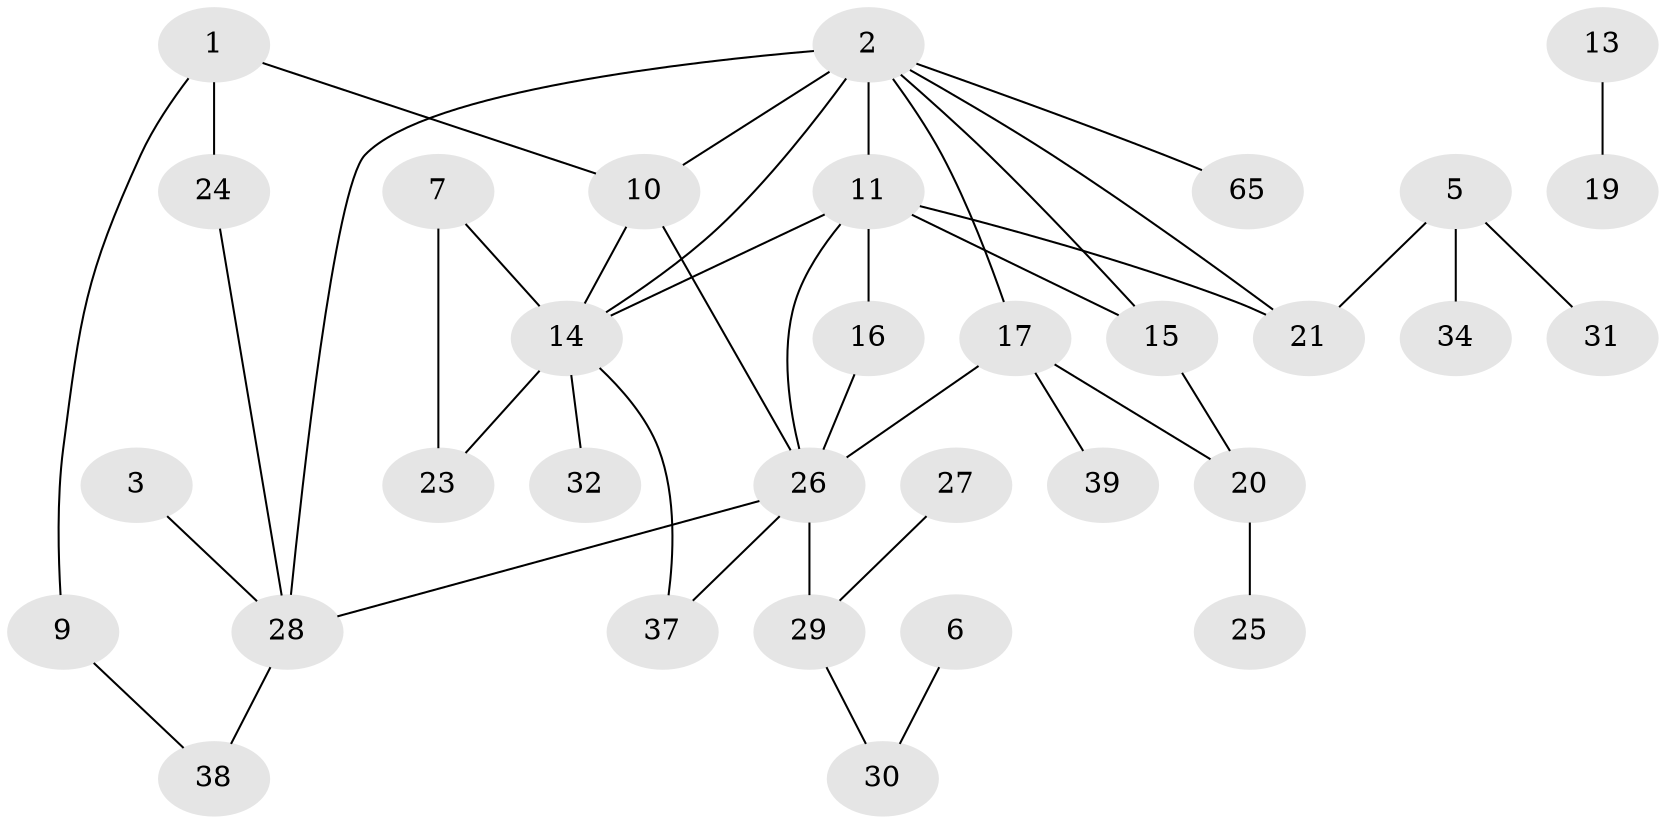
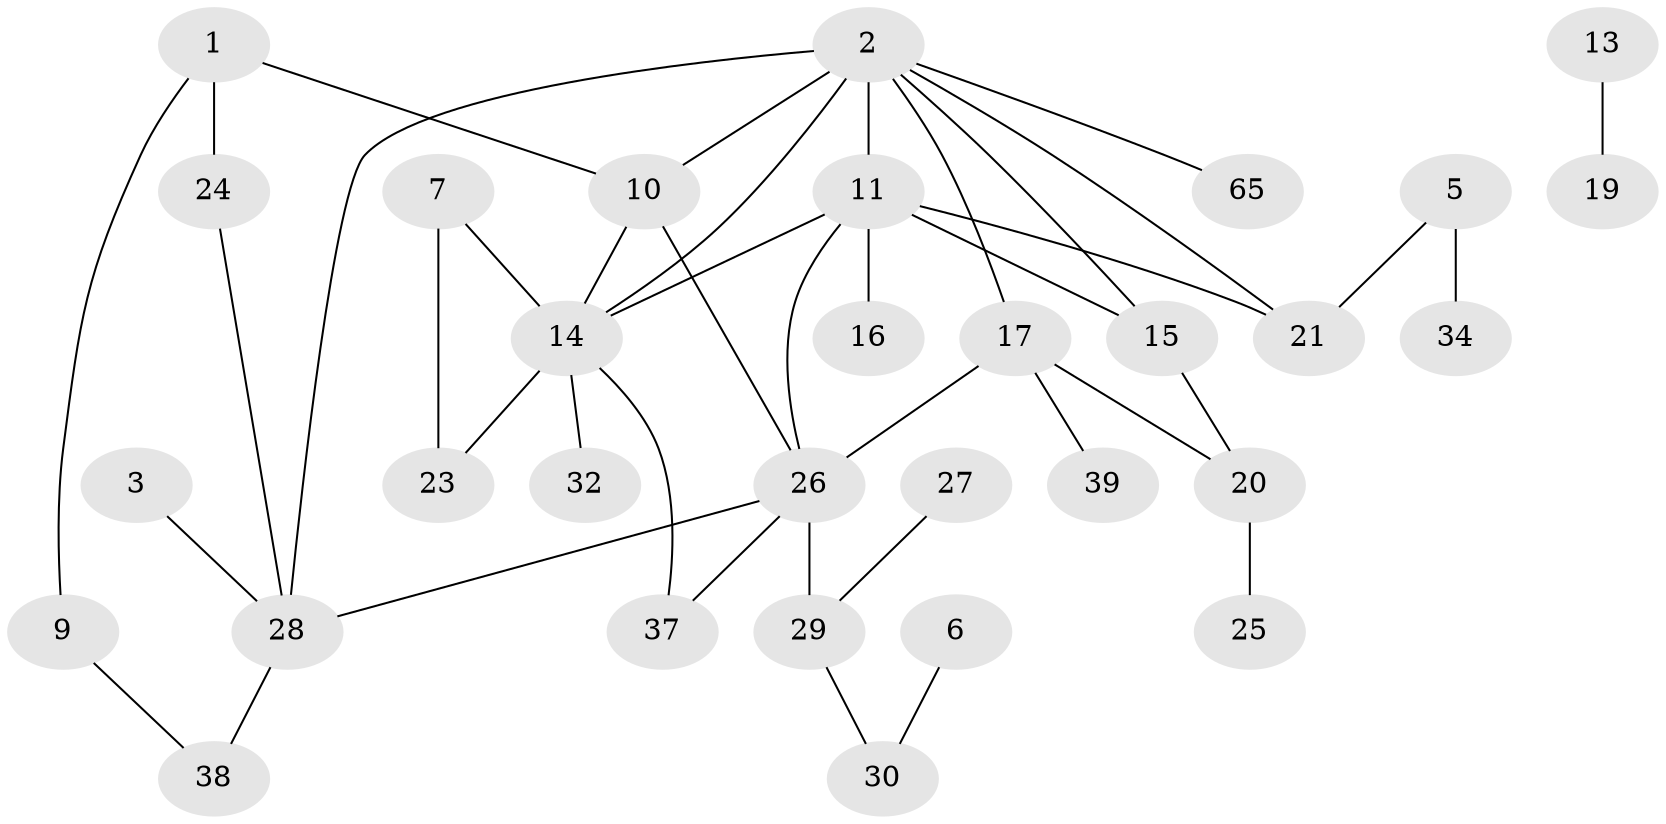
(1603, 338) -> none
(839, 412) -> none
